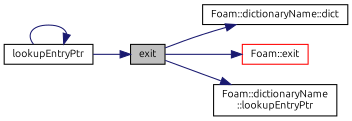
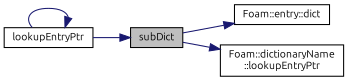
(275, 15) -> (282, 15)
(148, 54) -> (157, 38)
(275, 54) -> none
